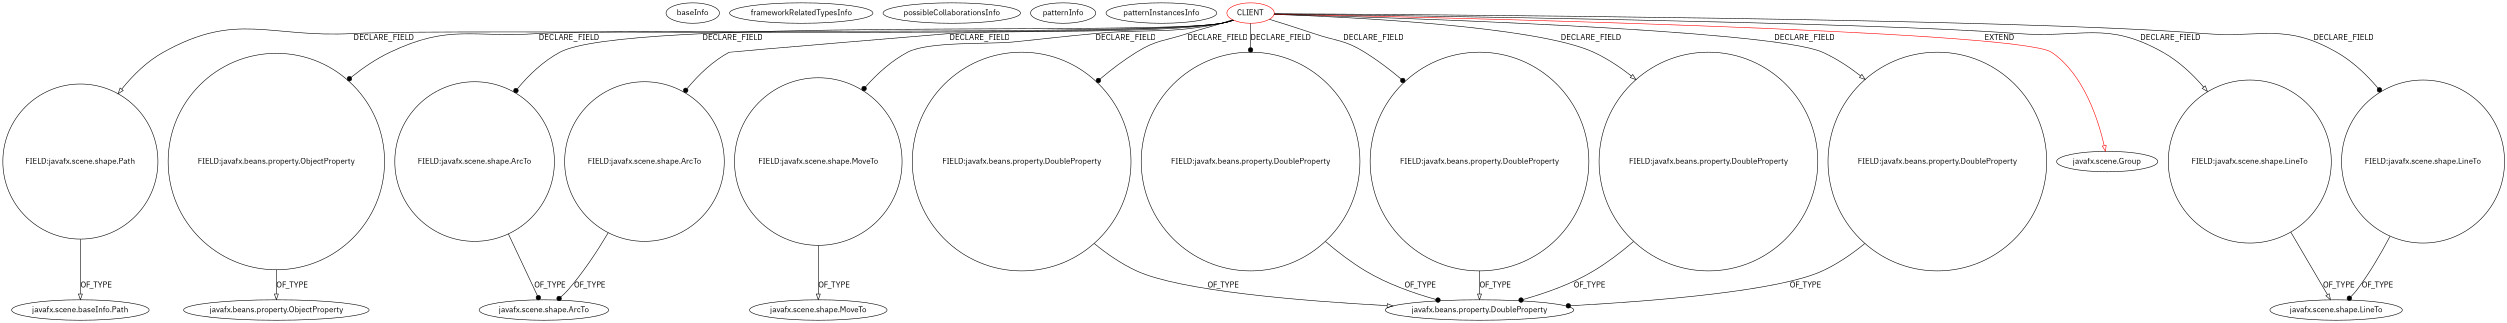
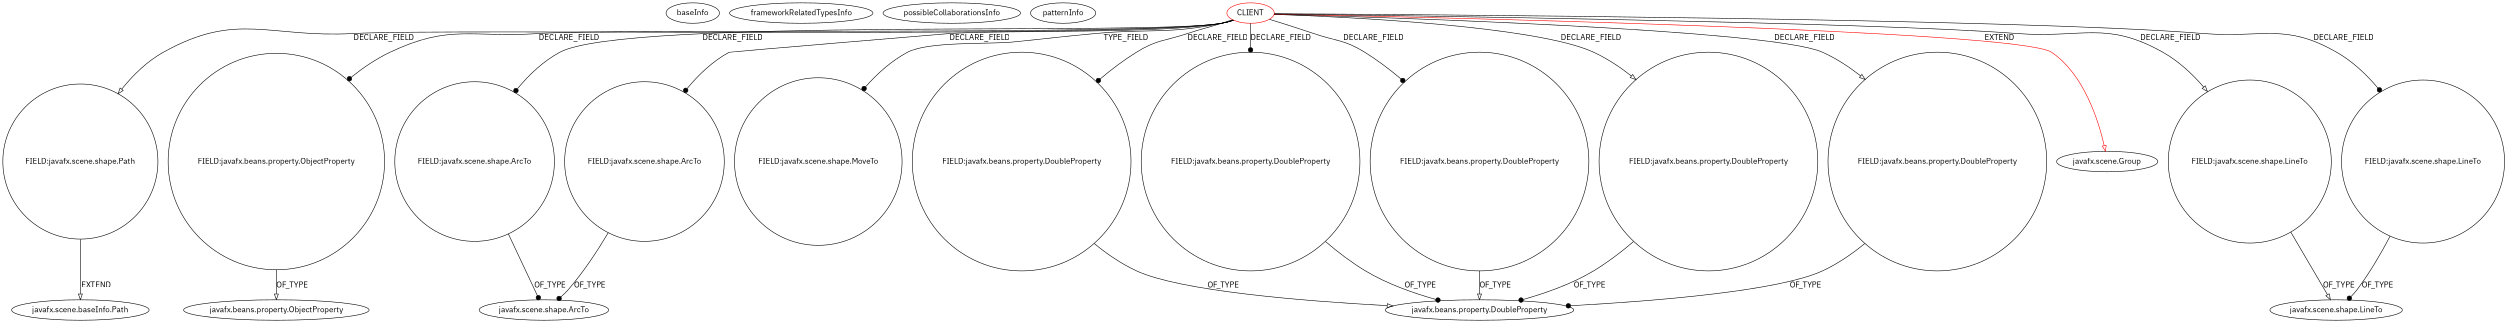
(1161, 13) -> none
(1126, 38) -> (1126, 38)
(96, 285) -> (96, 285)
(818, 310) -> none
